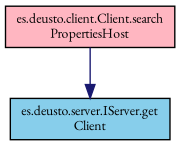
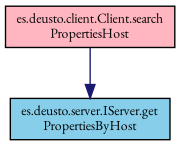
(90, 119) -> (90, 119)
